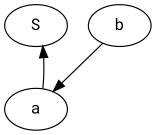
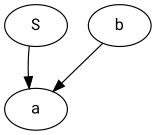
(44, 73) -> (28, 61)
